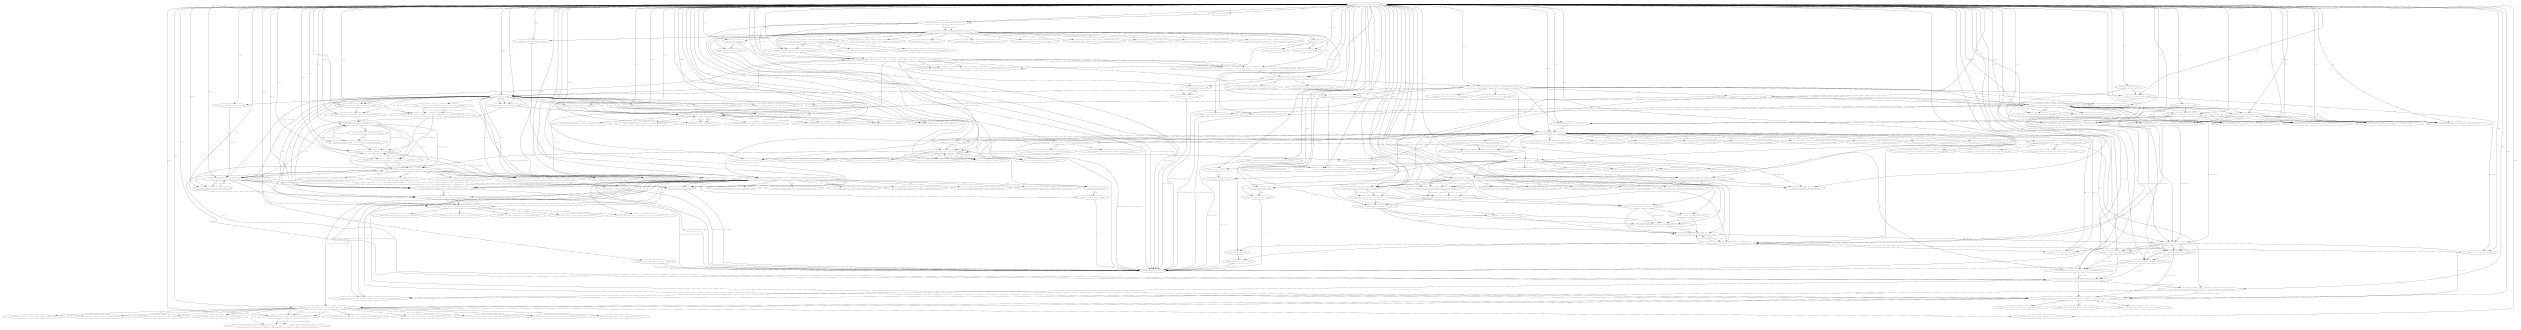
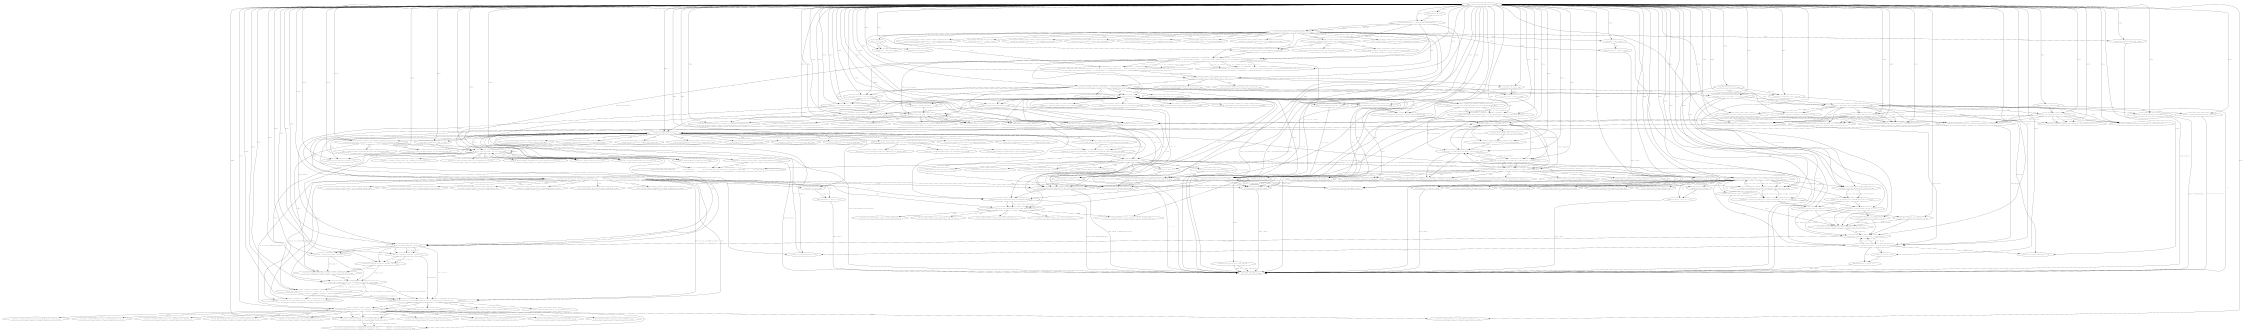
none -> (1736, 194)
